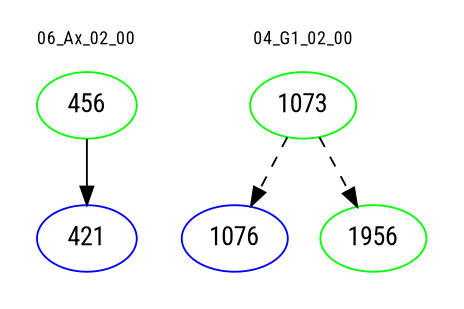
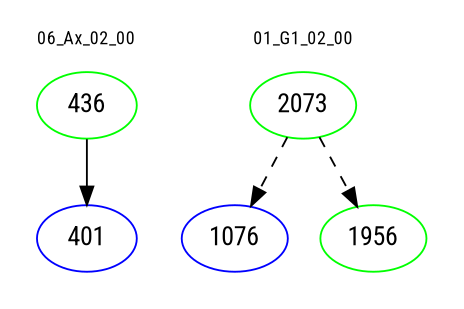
(304, 40) -> (304, 40)
(87, 105) -> (87, 105)
(303, 105) -> (303, 105)
(87, 238) -> (87, 238)
